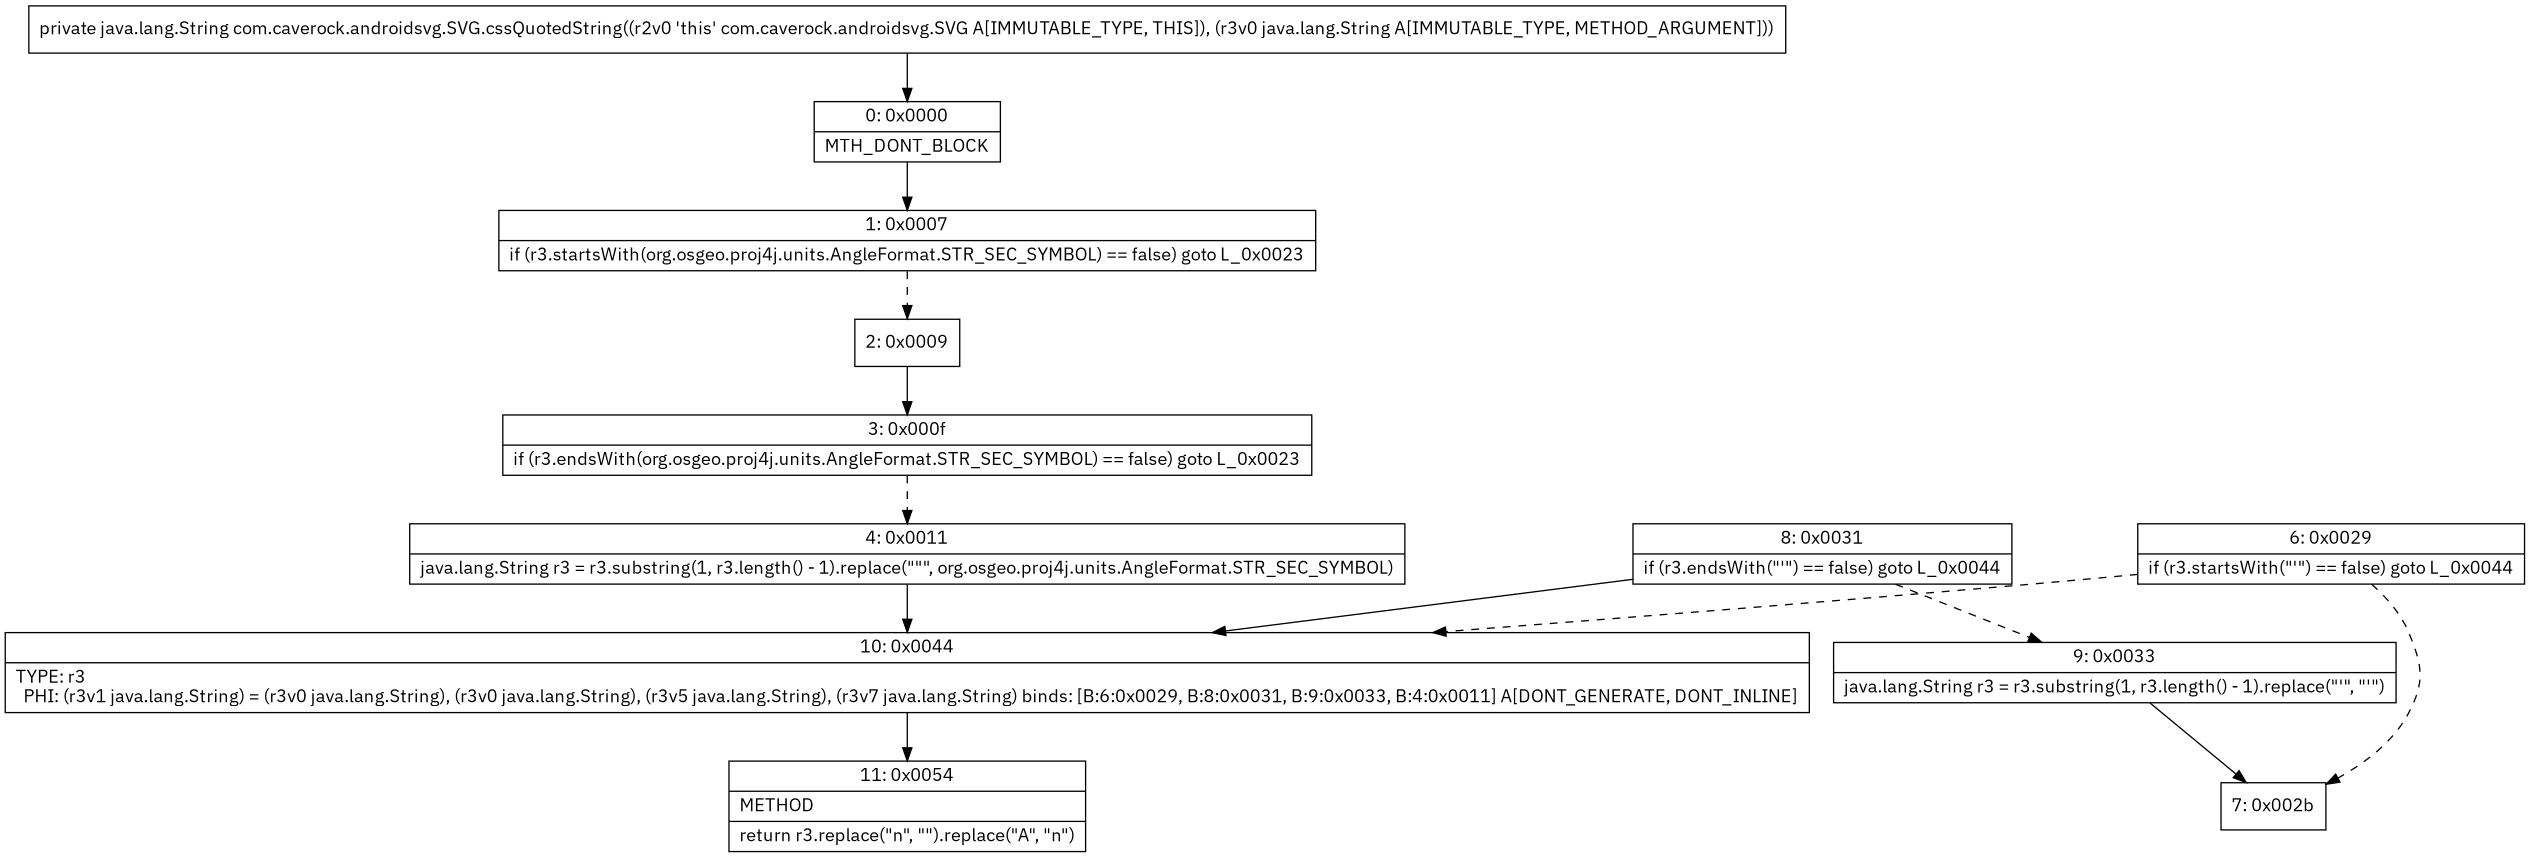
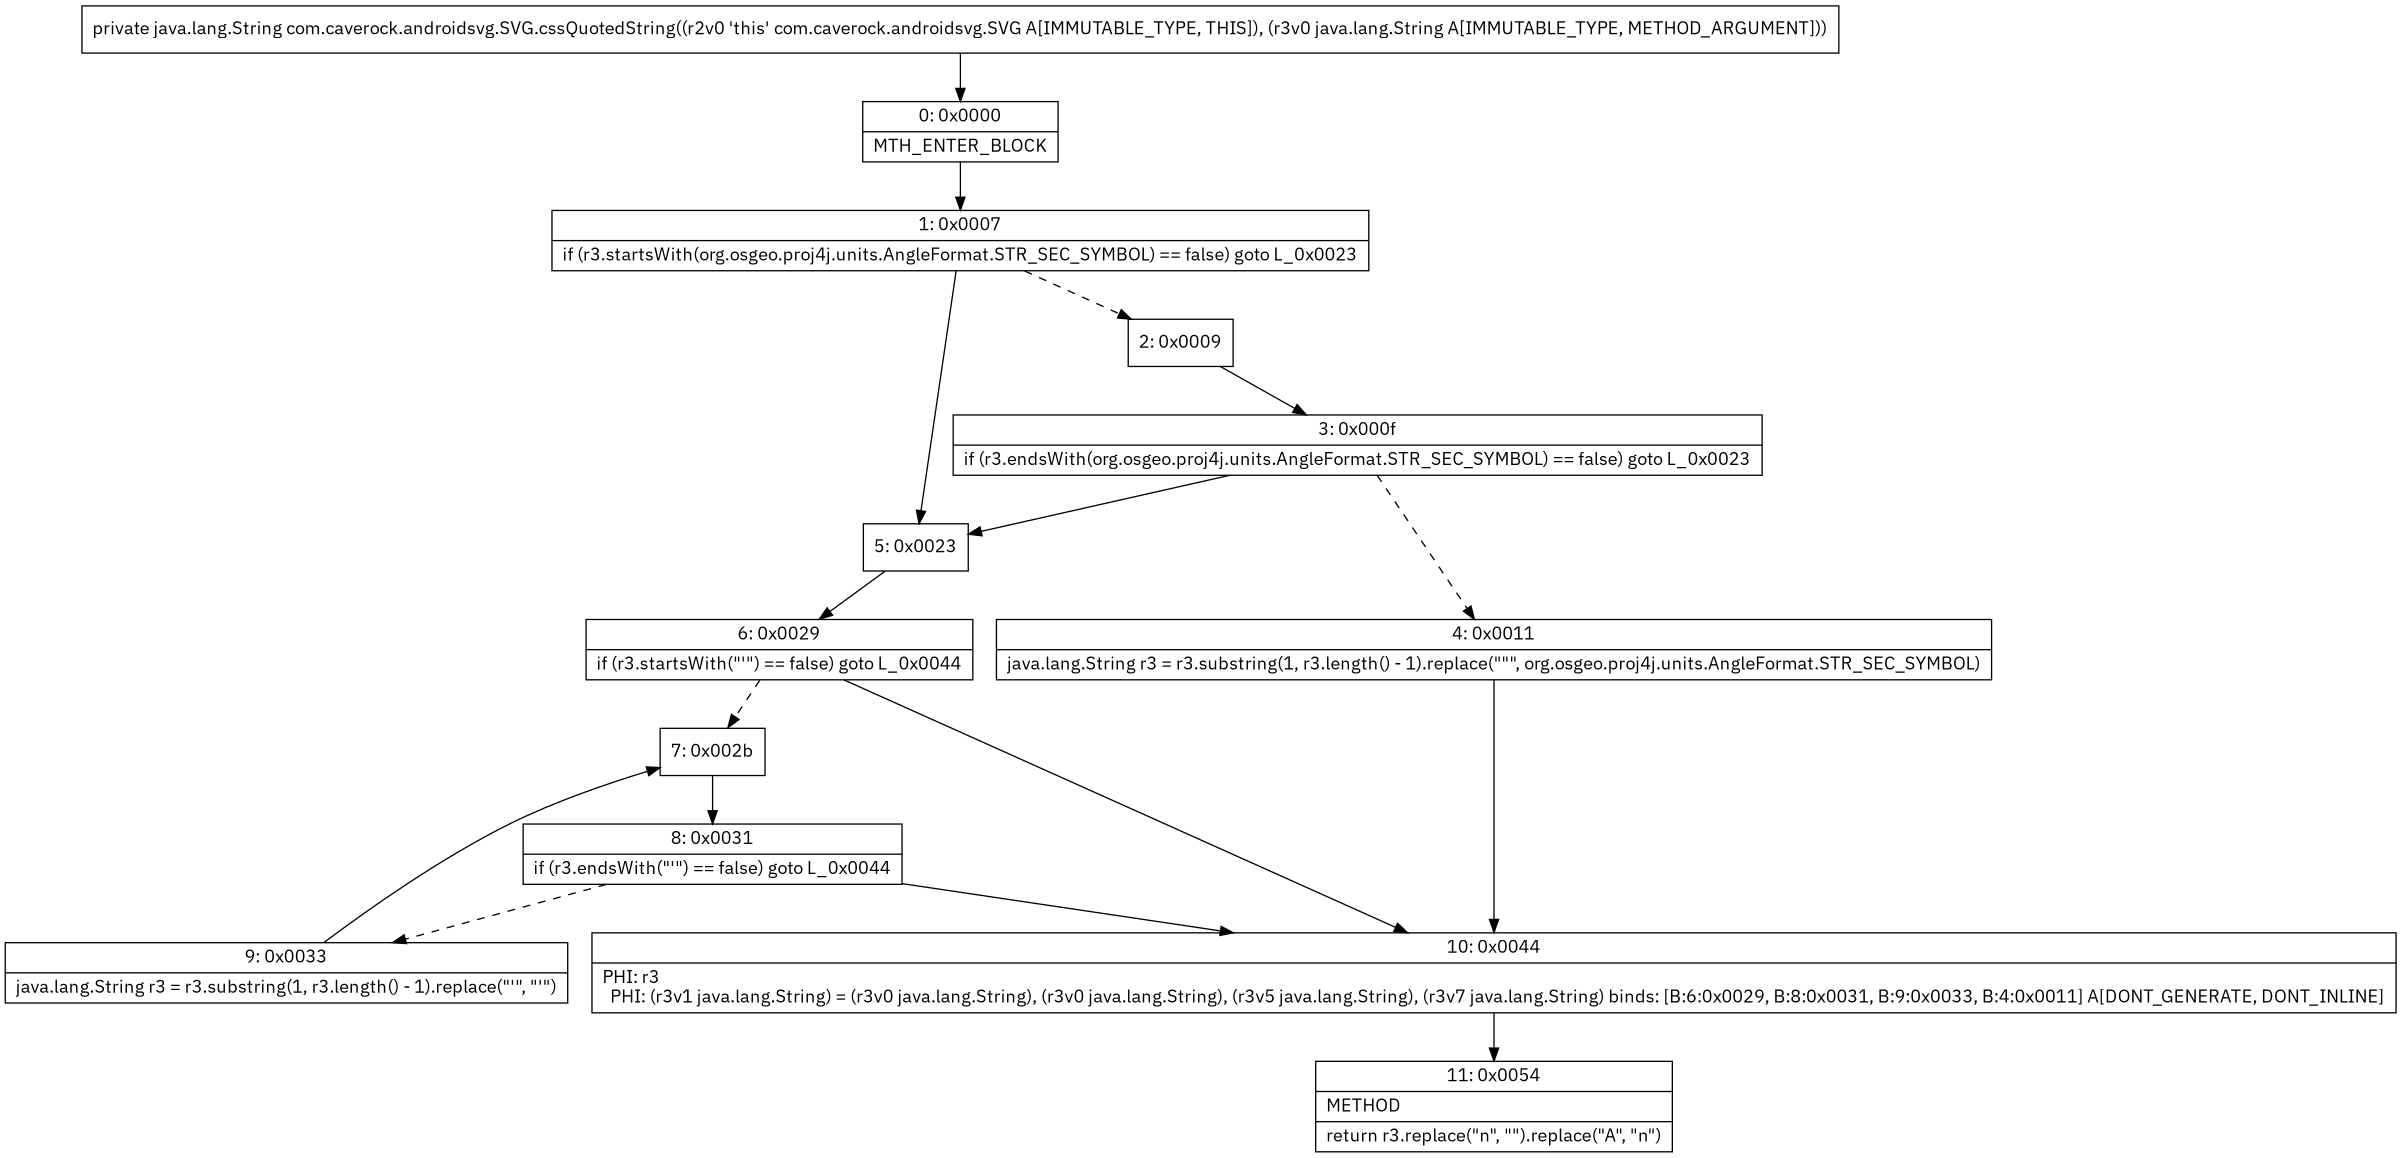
(907, 146) -> (960, 146)
none -> (916, 547)
(1792, 604) -> (1120, 804)
(53, 677) -> (633, 977)
none -> (713, 793)
